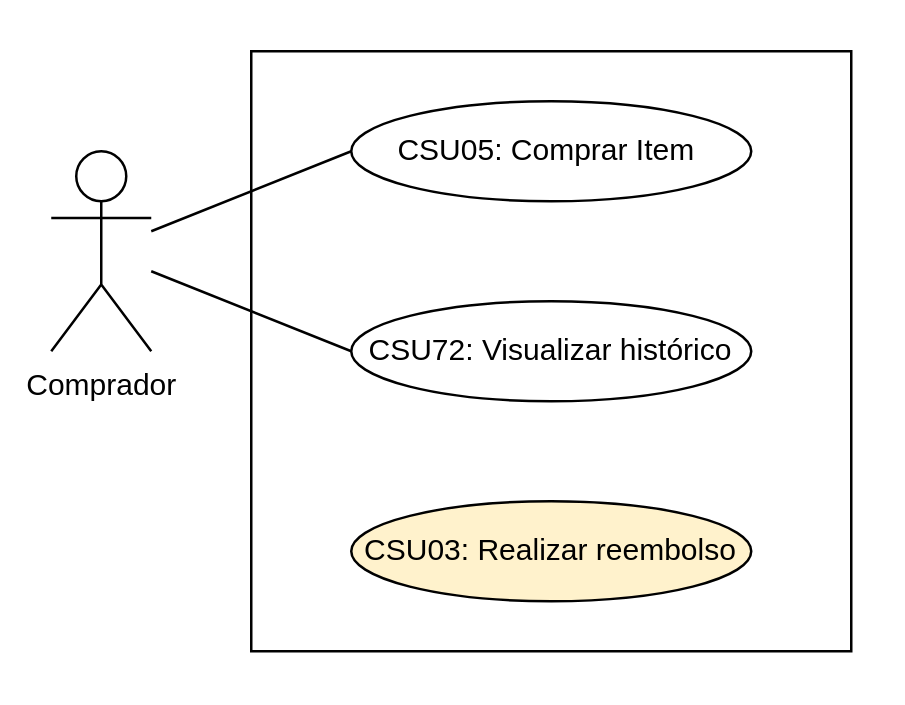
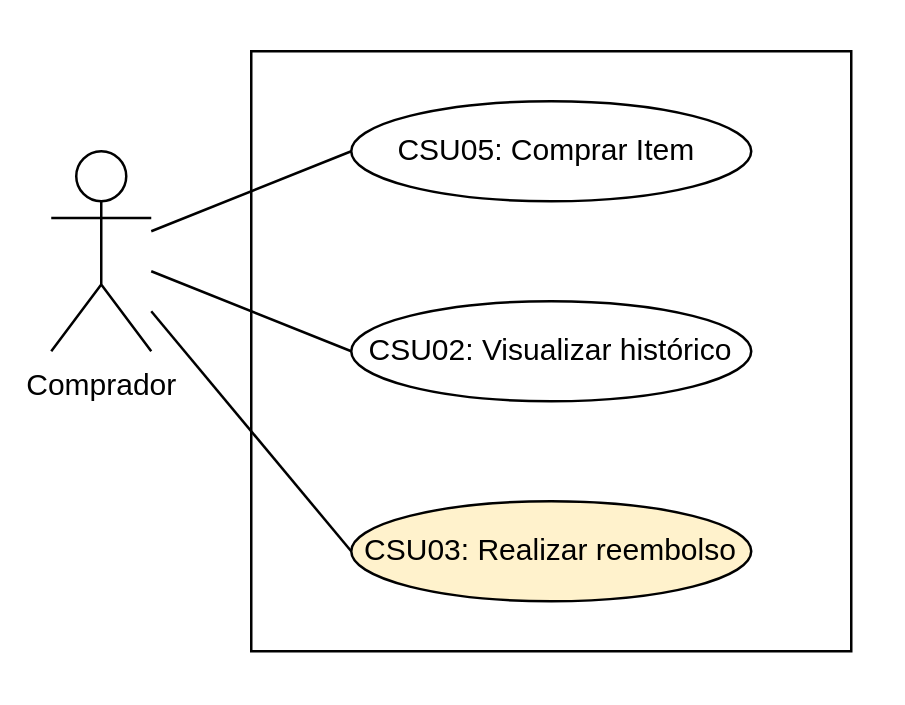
(551, 351) -> (551, 351)
none -> (251, 431)
